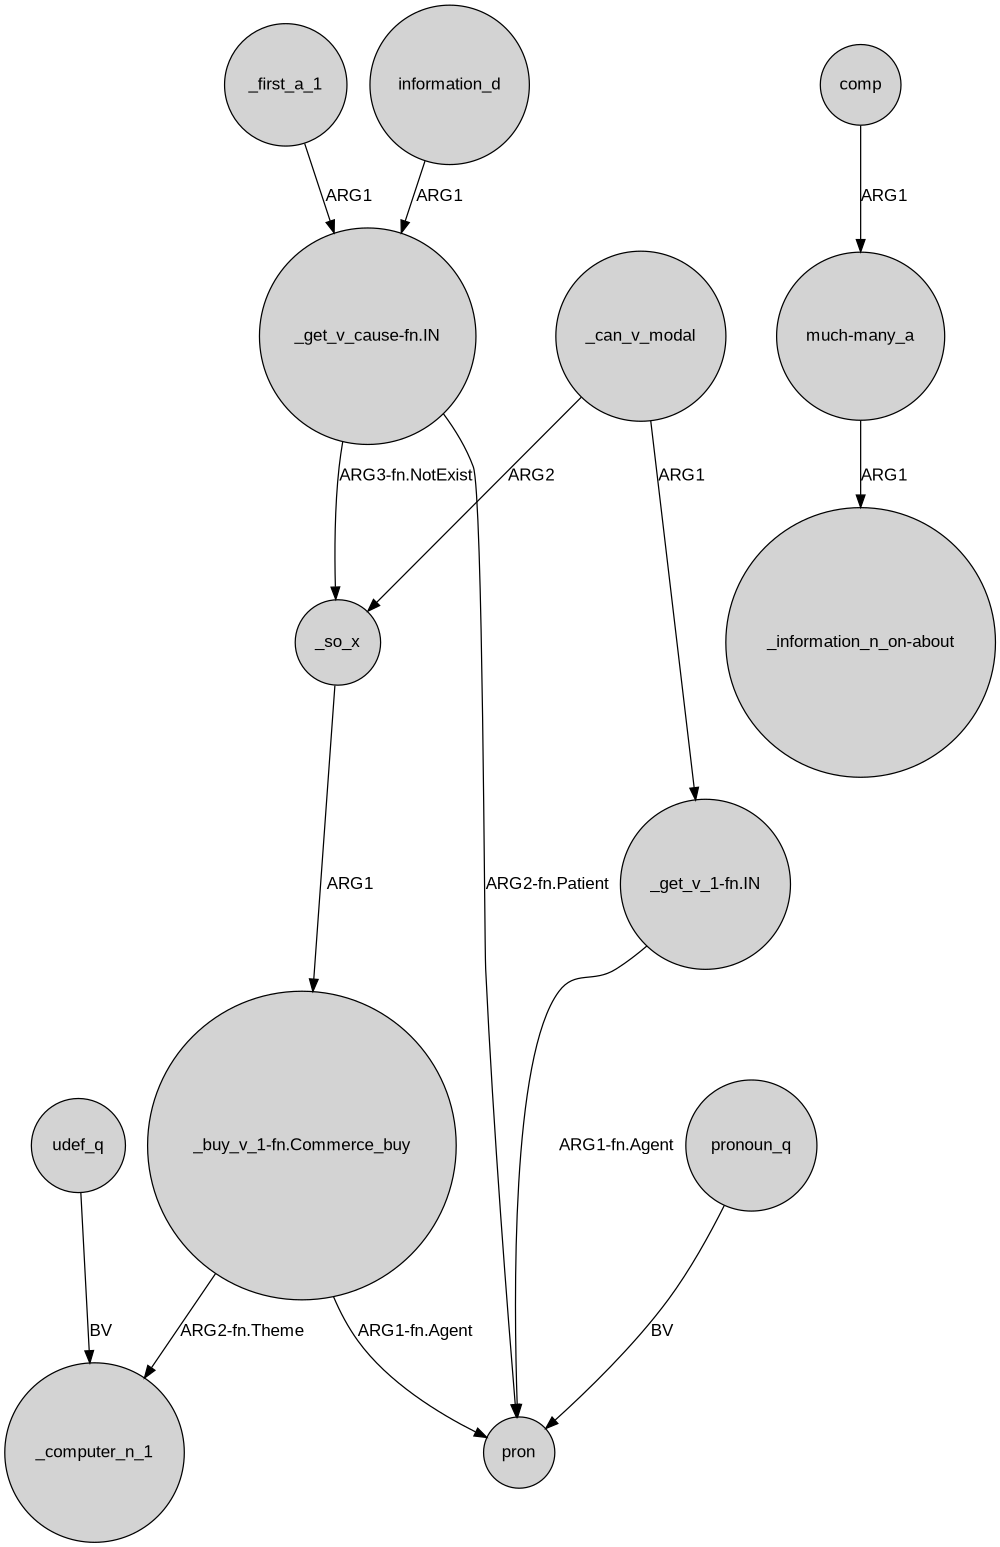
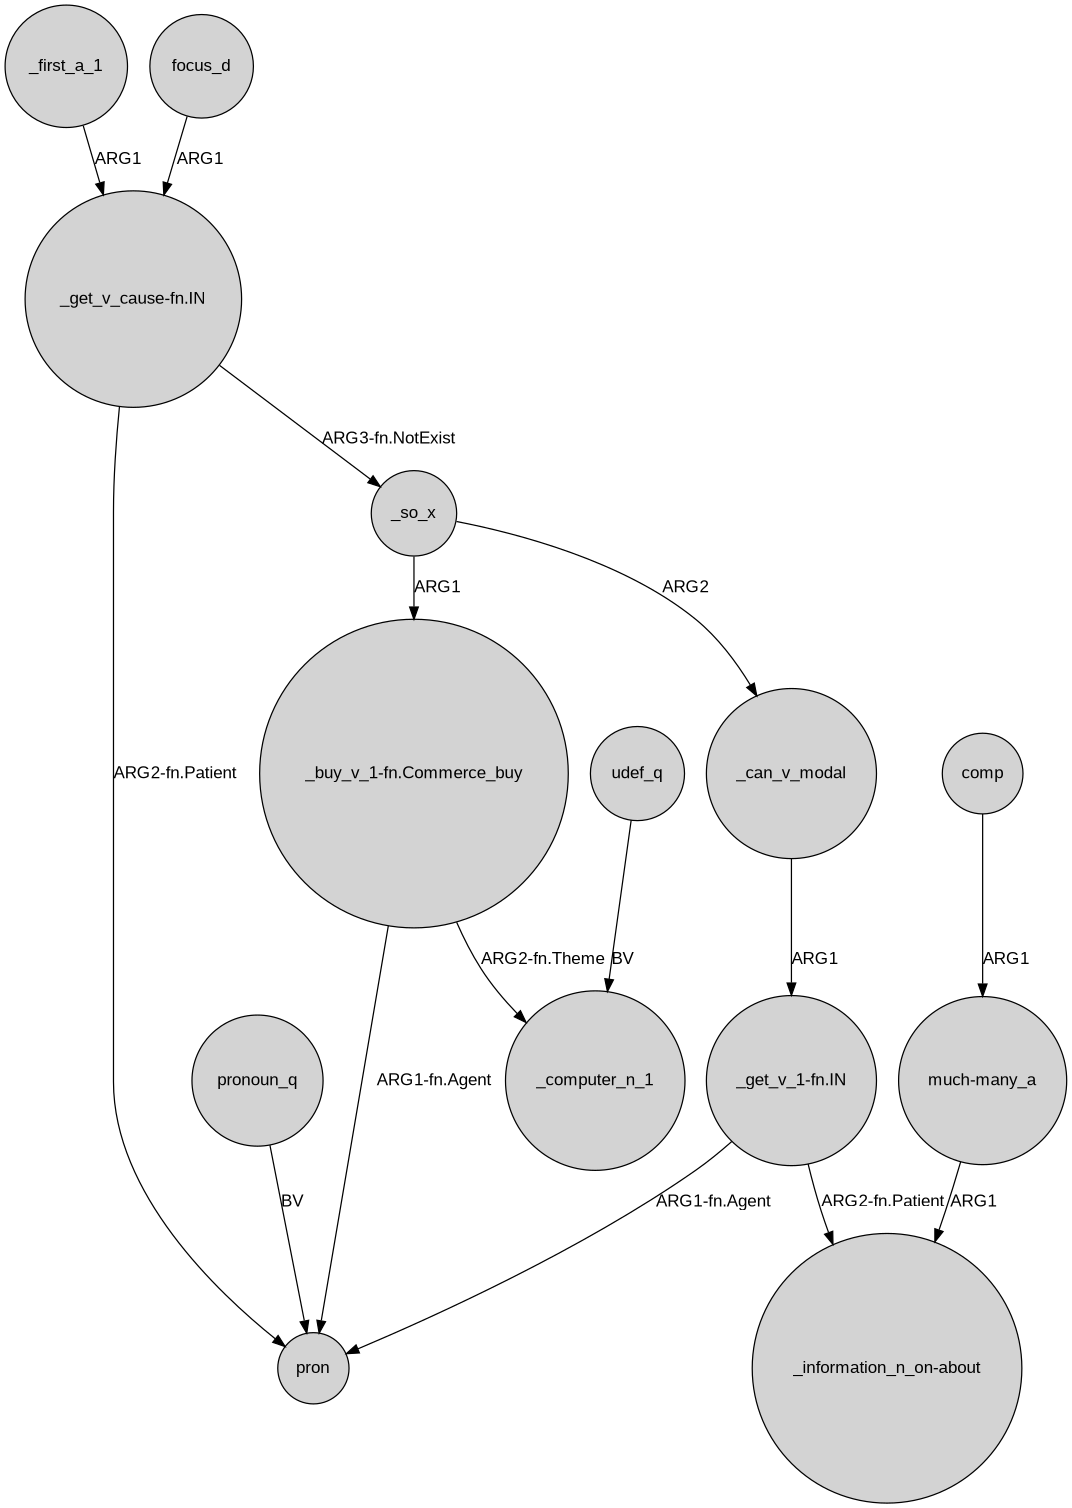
(450, 85) -> (202, 66)
(484, 495) -> (621, 574)
none -> (817, 1198)
